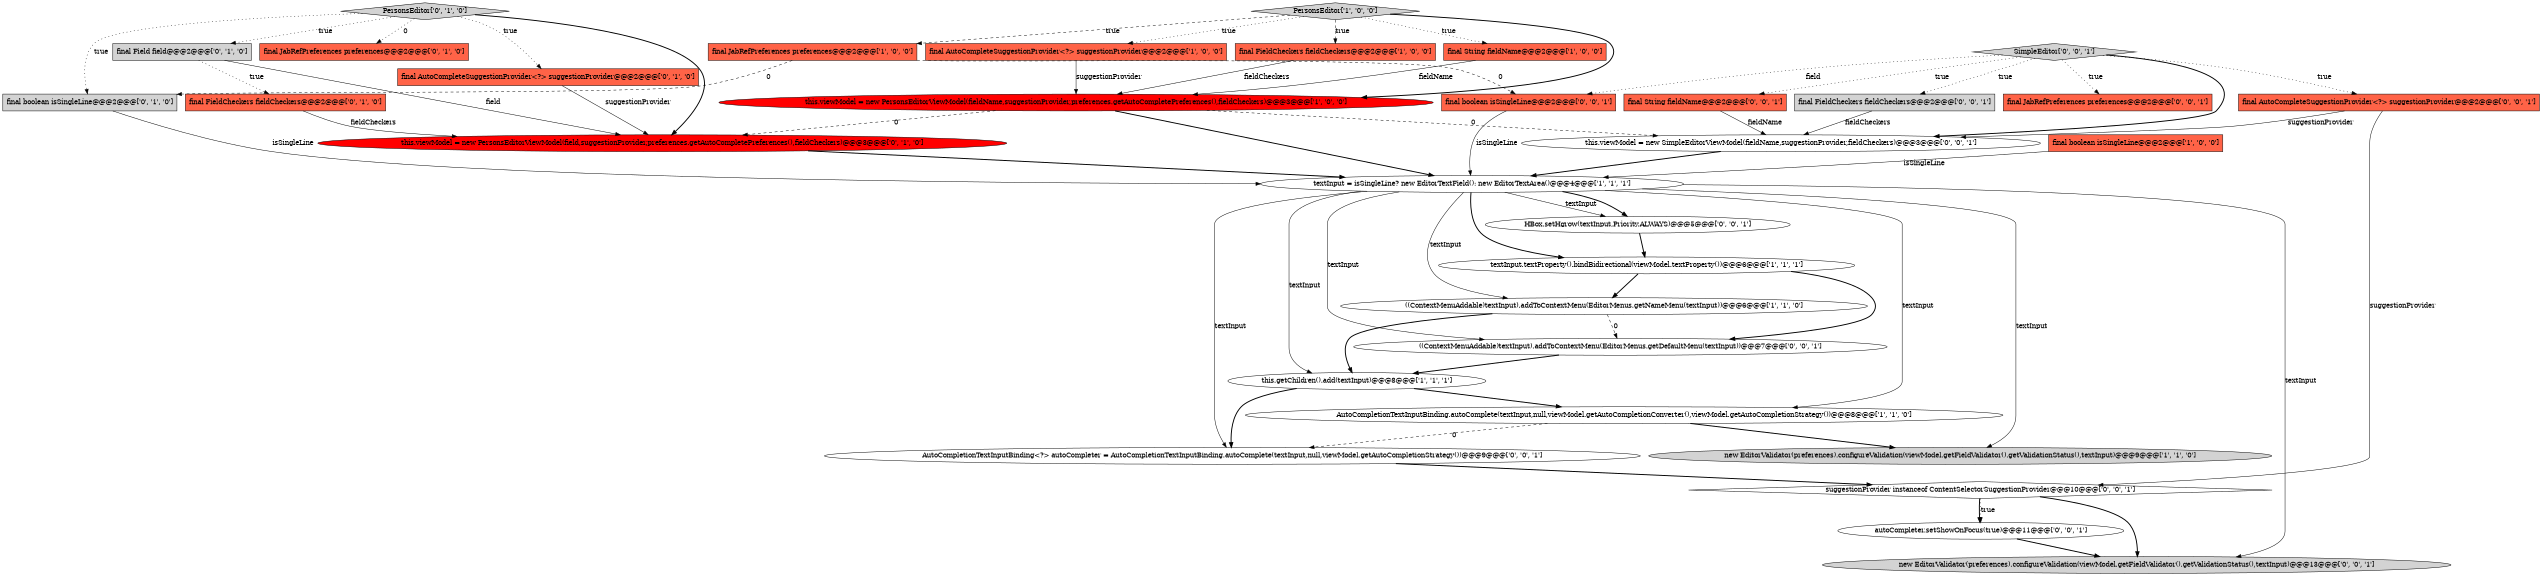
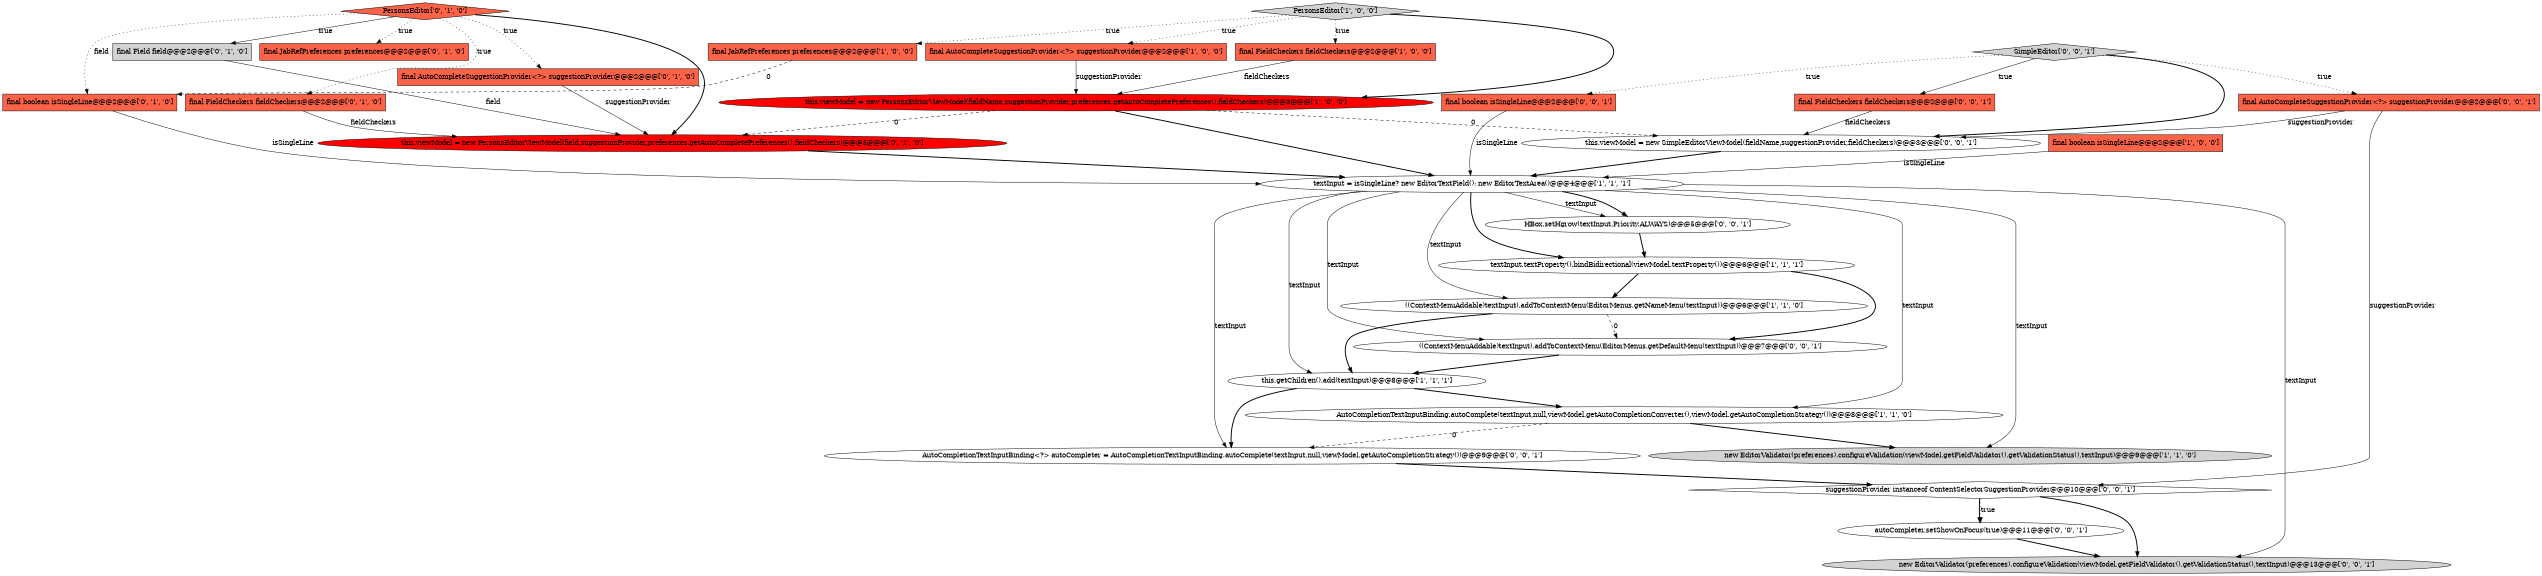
(425, 11) -> (425, 11)
(1106, 29) -> (1106, 29)
(1335, 29) -> (1335, 29)
(315, 30) -> (315, 30)
(406, 32) -> (406, 32)
(101, 52) -> (101, 52)
(1525, 52) -> none
(1217, 61) -> none
(232, 76) -> (422, 68)
(1980, 76) -> (1980, 76)
(1813, 77) -> (1813, 77)
(90, 103) -> (90, 103)
(1705, 103) -> none
(1895, 103) -> (1895, 103)
(2108, 103) -> none
